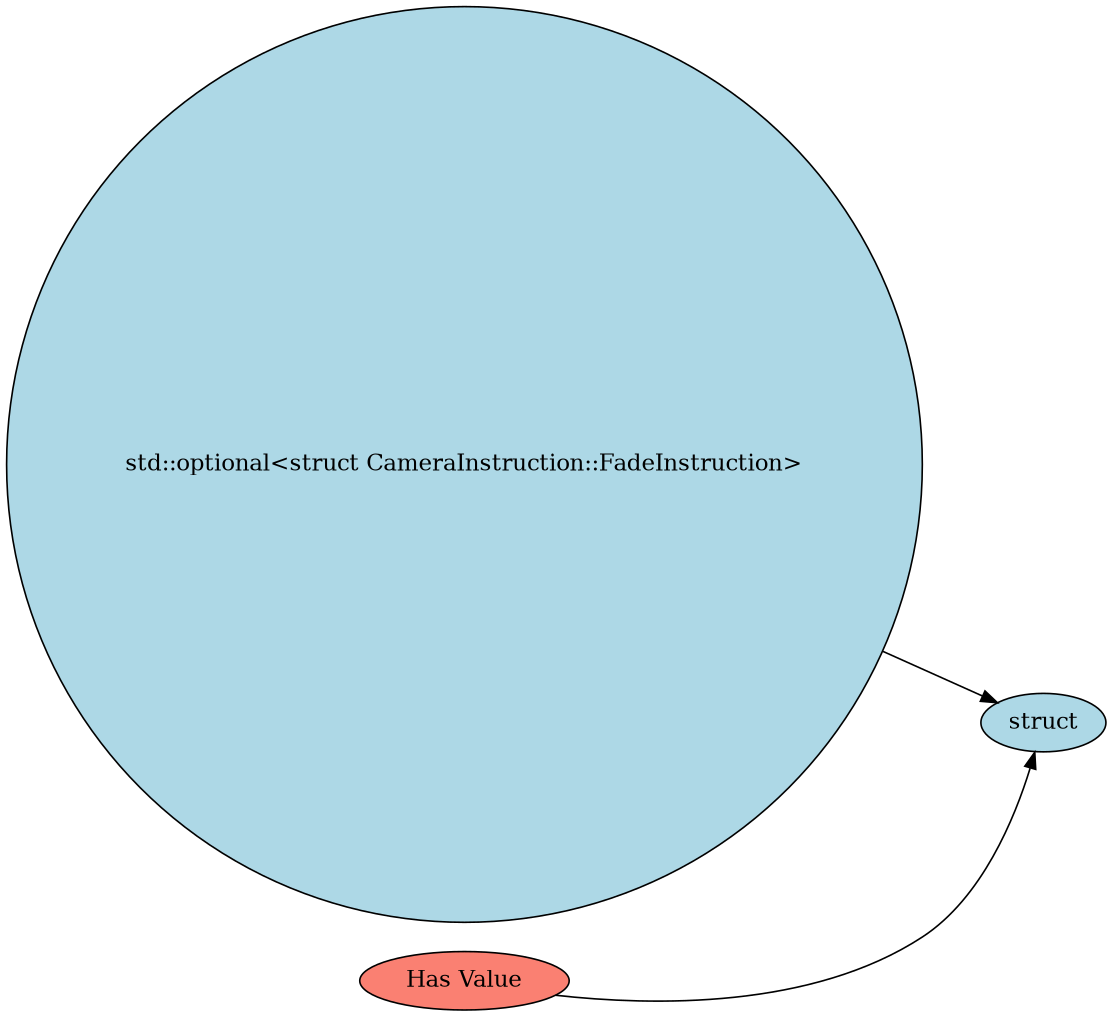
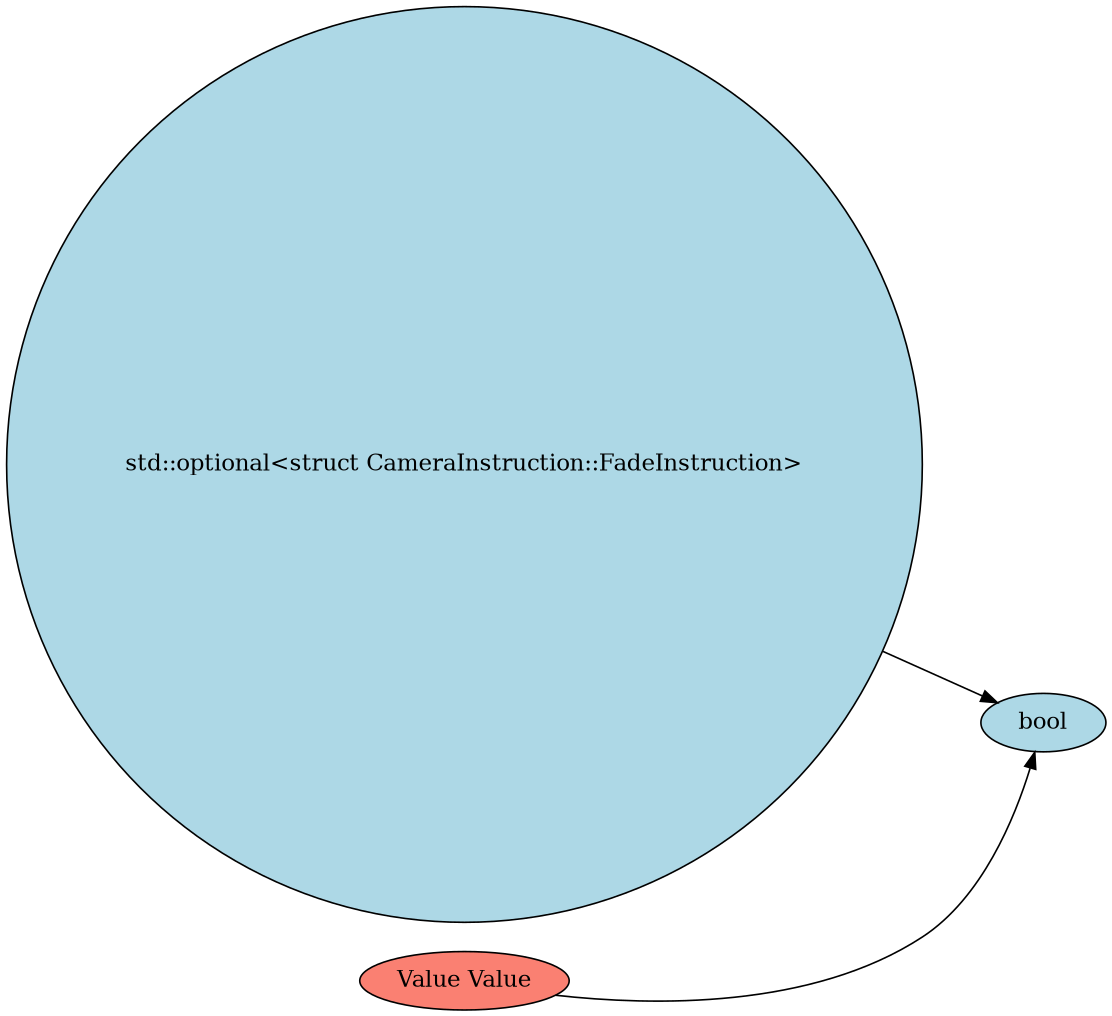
(1043, 723) -> (1043, 723)
(464, 981) -> (464, 981)
